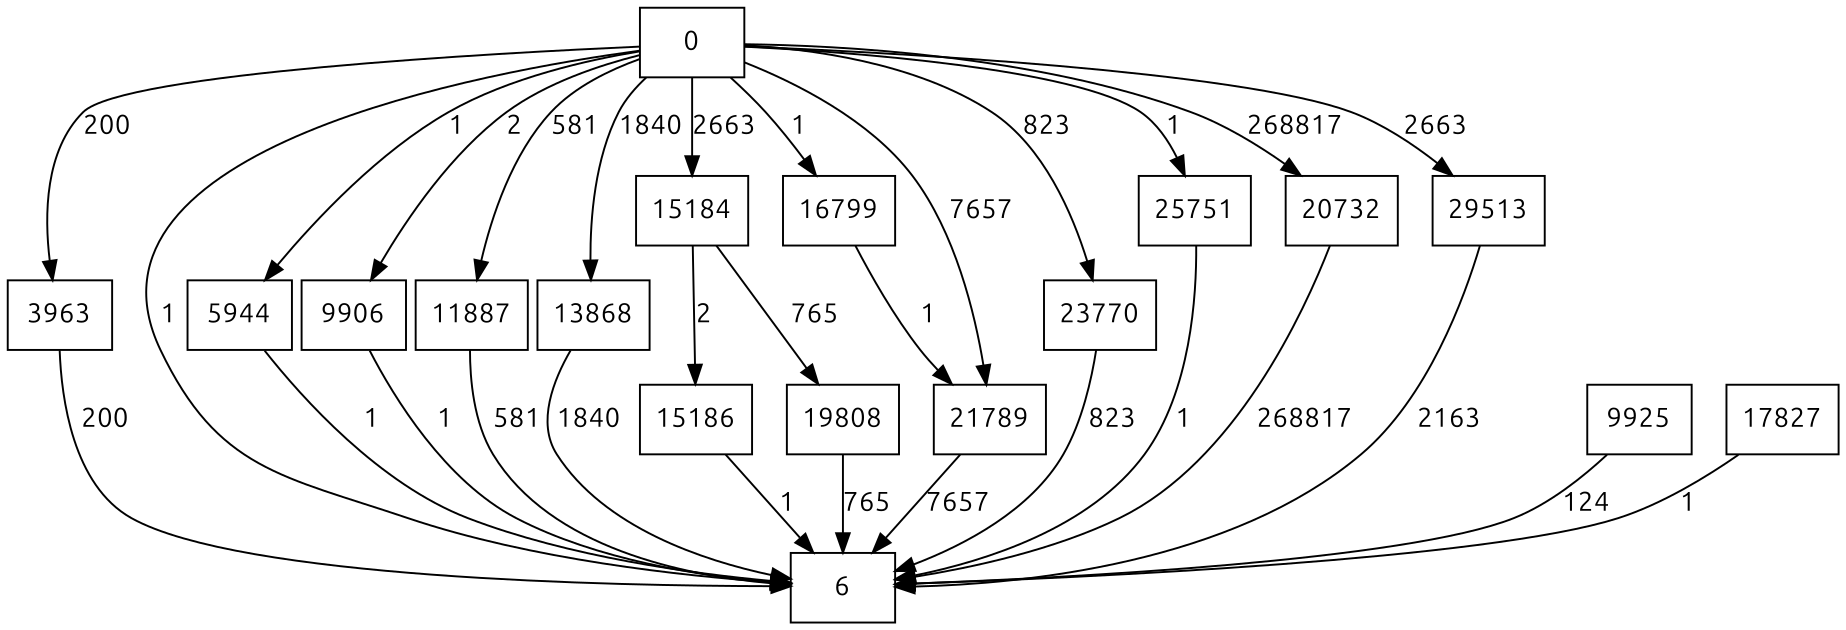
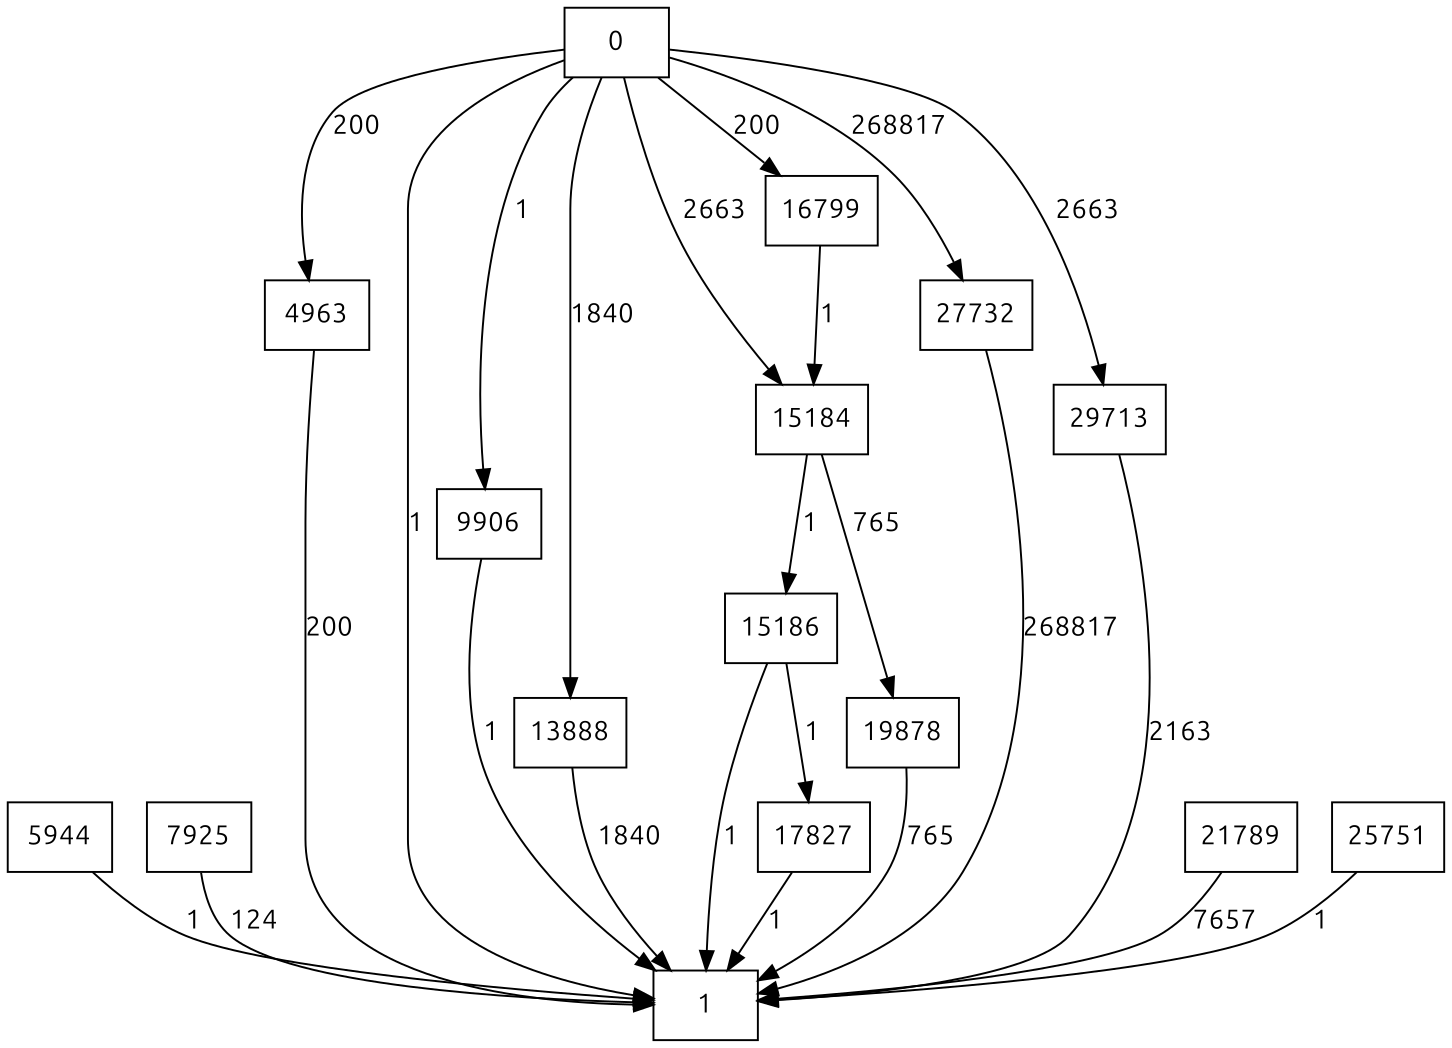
(975, 68) -> none
(436, 120) -> none
(515, 127) -> (523, 211)
(799, 127) -> (757, 127)
(912, 176) -> none
(1342, 211) -> (976, 315)
(1489, 211) -> (1110, 420)
(893, 311) -> (817, 305)
(60, 315) -> (317, 315)
(472, 315) -> none
(594, 315) -> (570, 733)
(705, 315) -> (811, 524)
(1100, 315) -> none
(843, 420) -> (903, 733)
(1639, 420) -> (199, 837)
(843, 588) -> (706, 1005)
none -> (796, 723)
